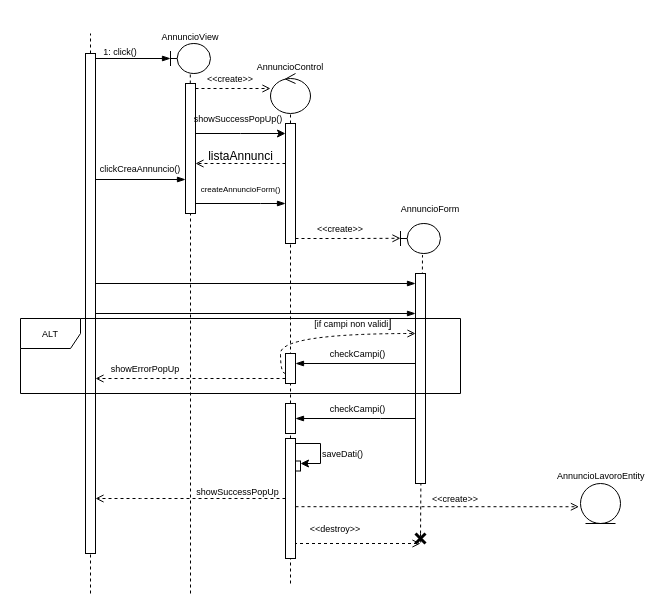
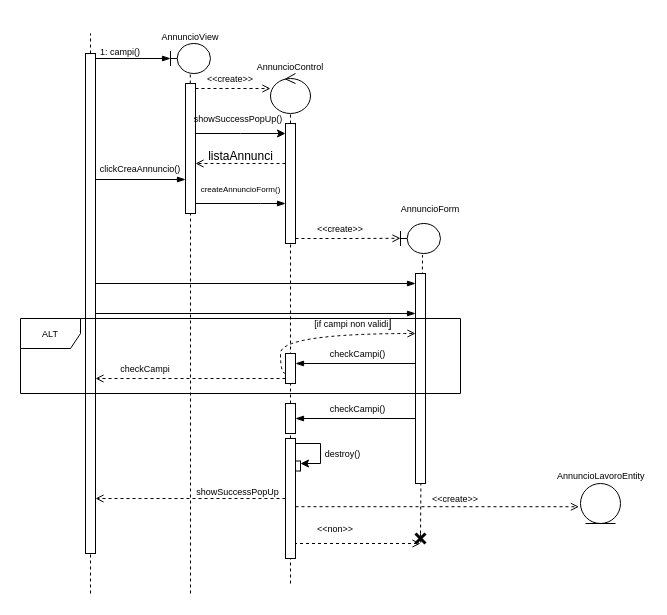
(121, 52) -> (121, 52)
(146, 369) -> (146, 369)
(343, 454) -> (343, 454)
(336, 529) -> (336, 529)
